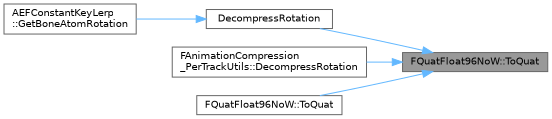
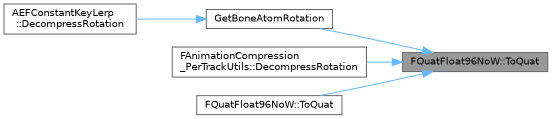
(70, 19) -> (70, 19)
(269, 19) -> (269, 19)
